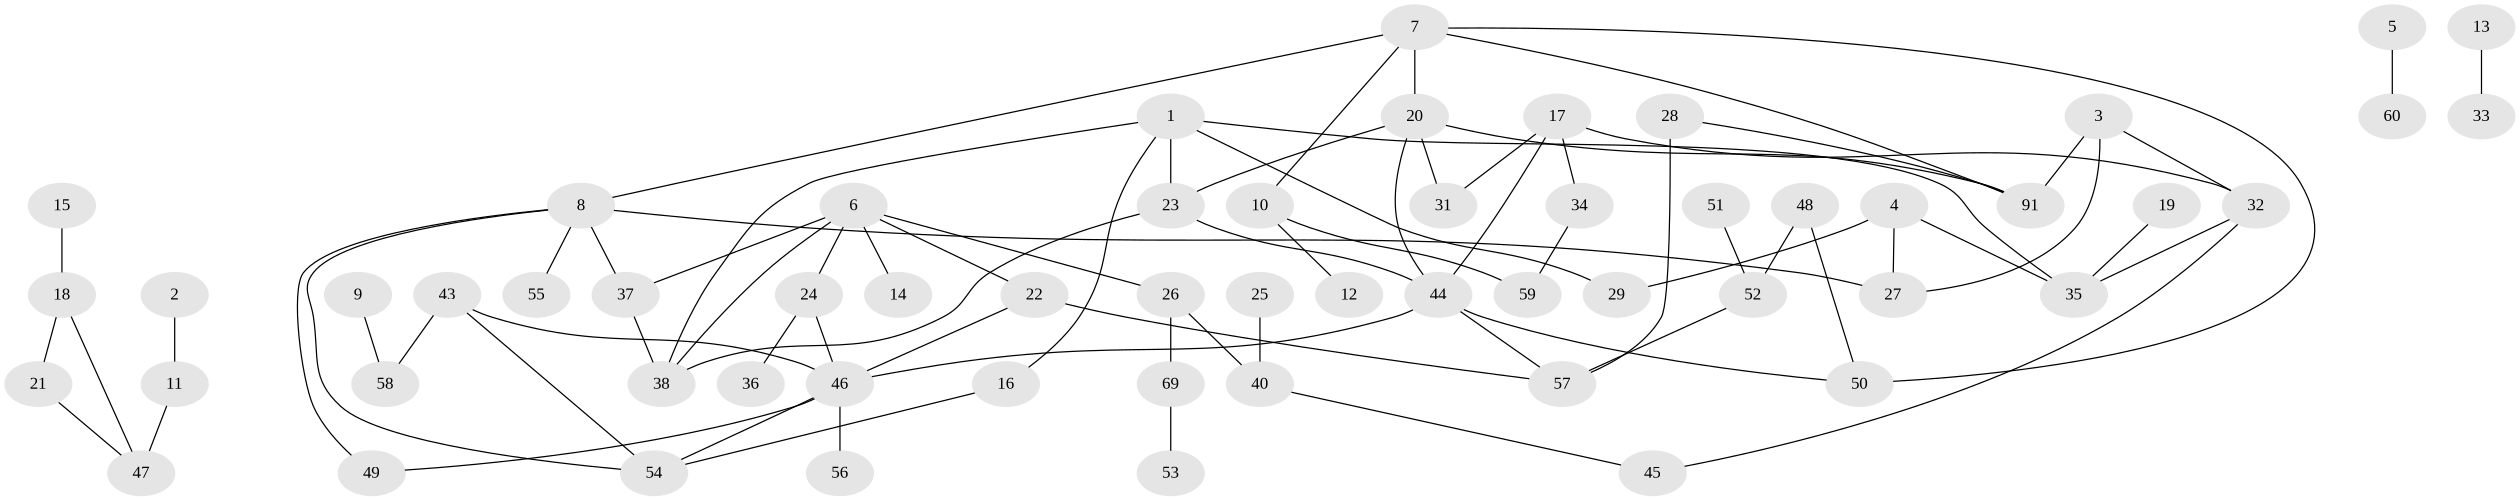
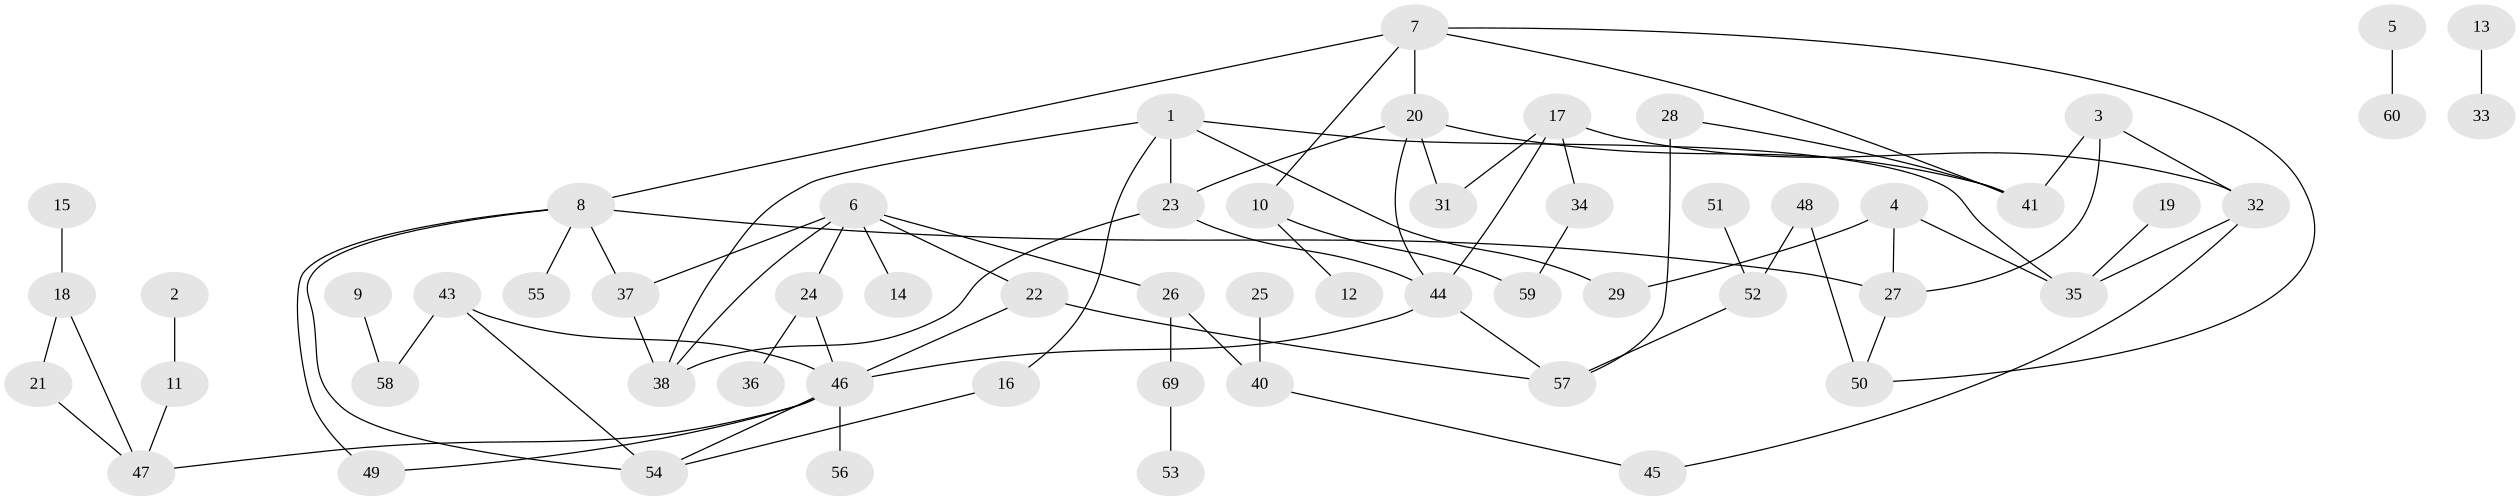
(2031, 206) -> (2031, 206)
(1643, 355) -> (1876, 339)
none -> (496, 442)
